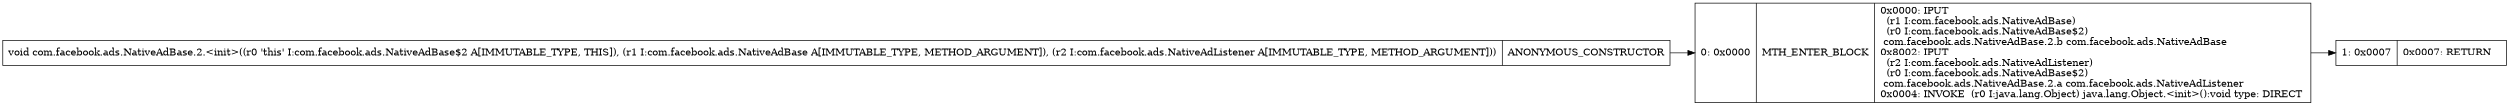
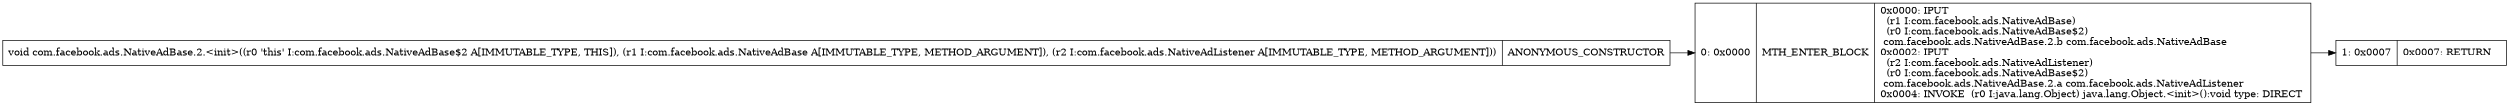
(1917, 53) -> (1917, 53)
